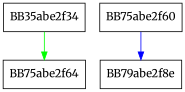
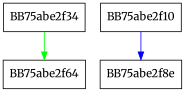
(44, 17) -> (44, 17)
(141, 17) -> (141, 17)
(141, 74) -> (141, 74)
